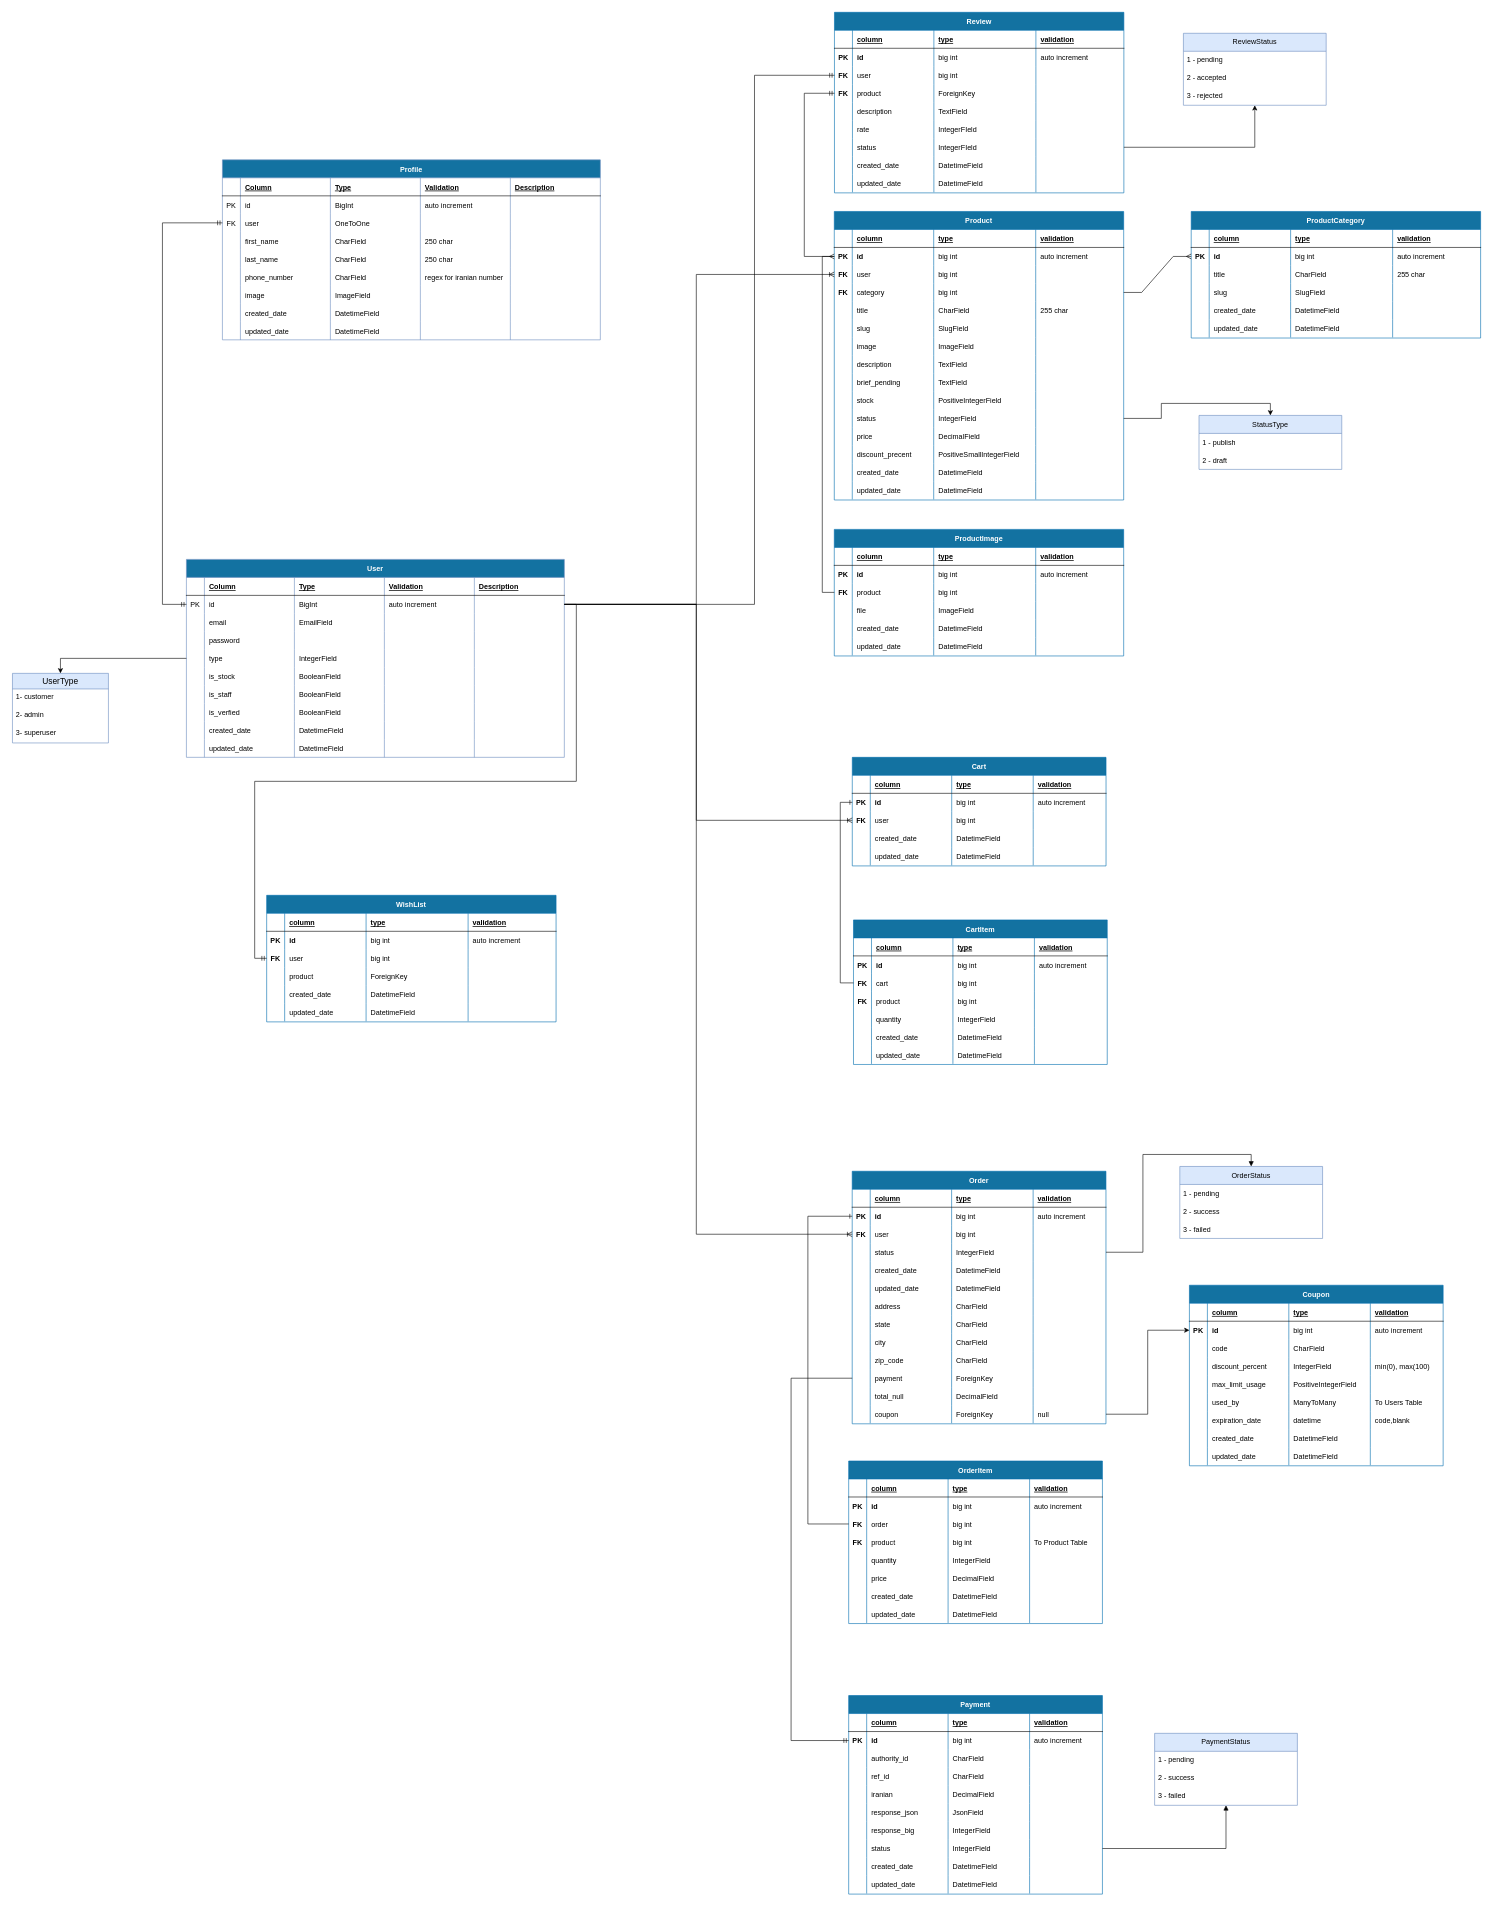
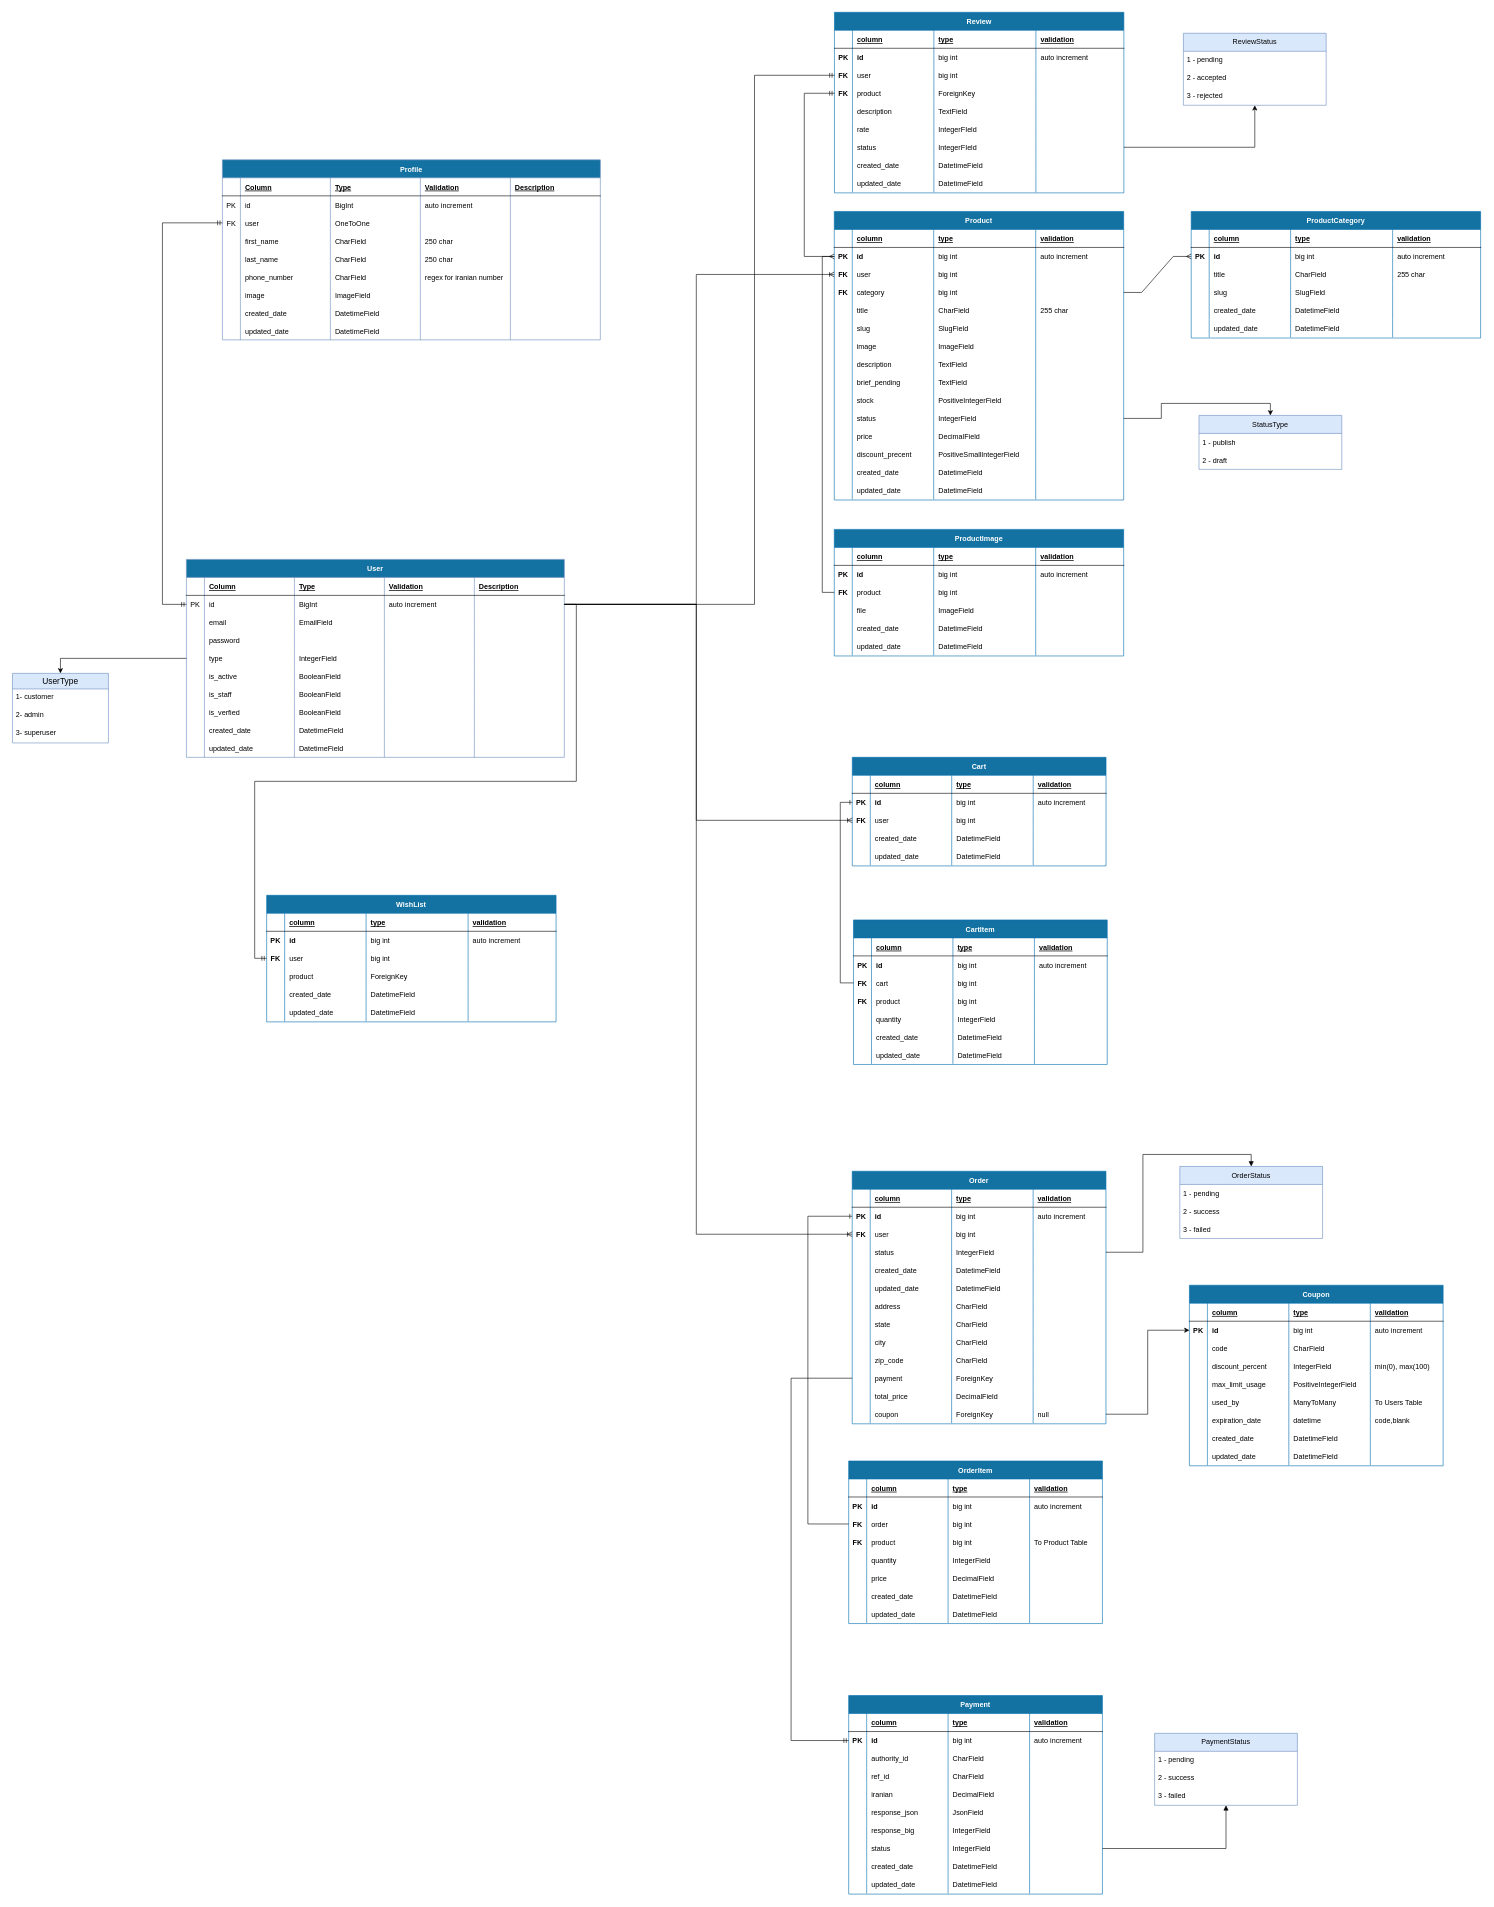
(224, 677) -> (225, 677)
(892, 1397) -> (895, 1397)
